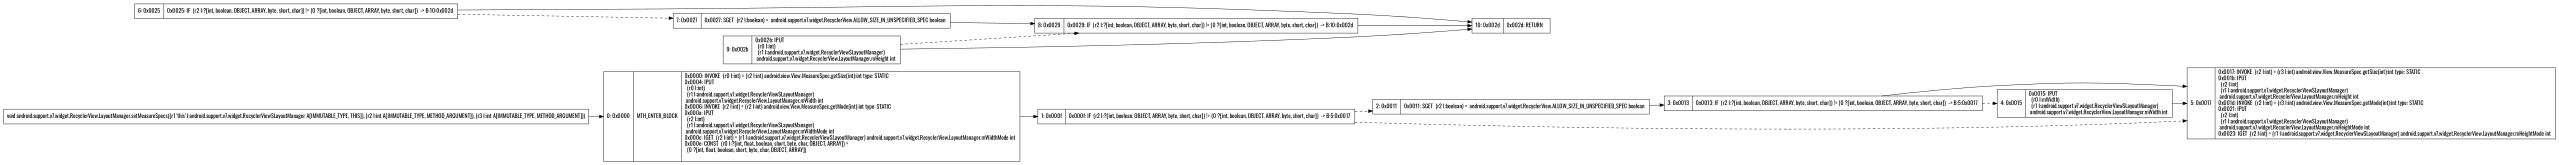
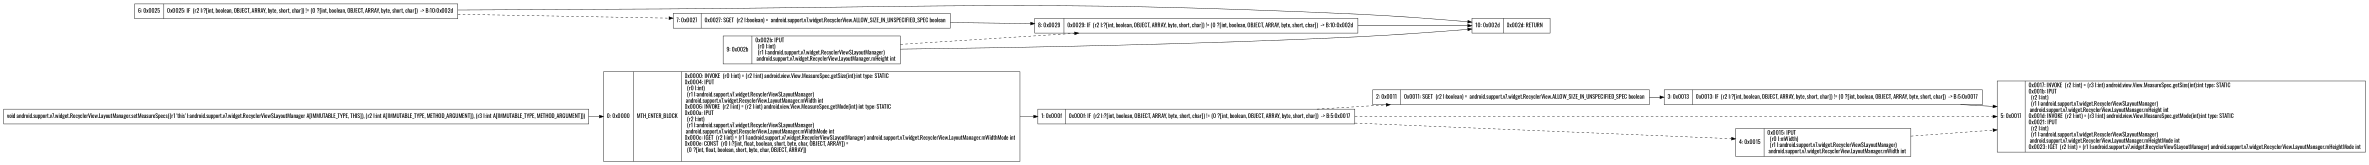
(1988, 103) -> (1543, 131)
(2178, 103) -> (1952, 133)
